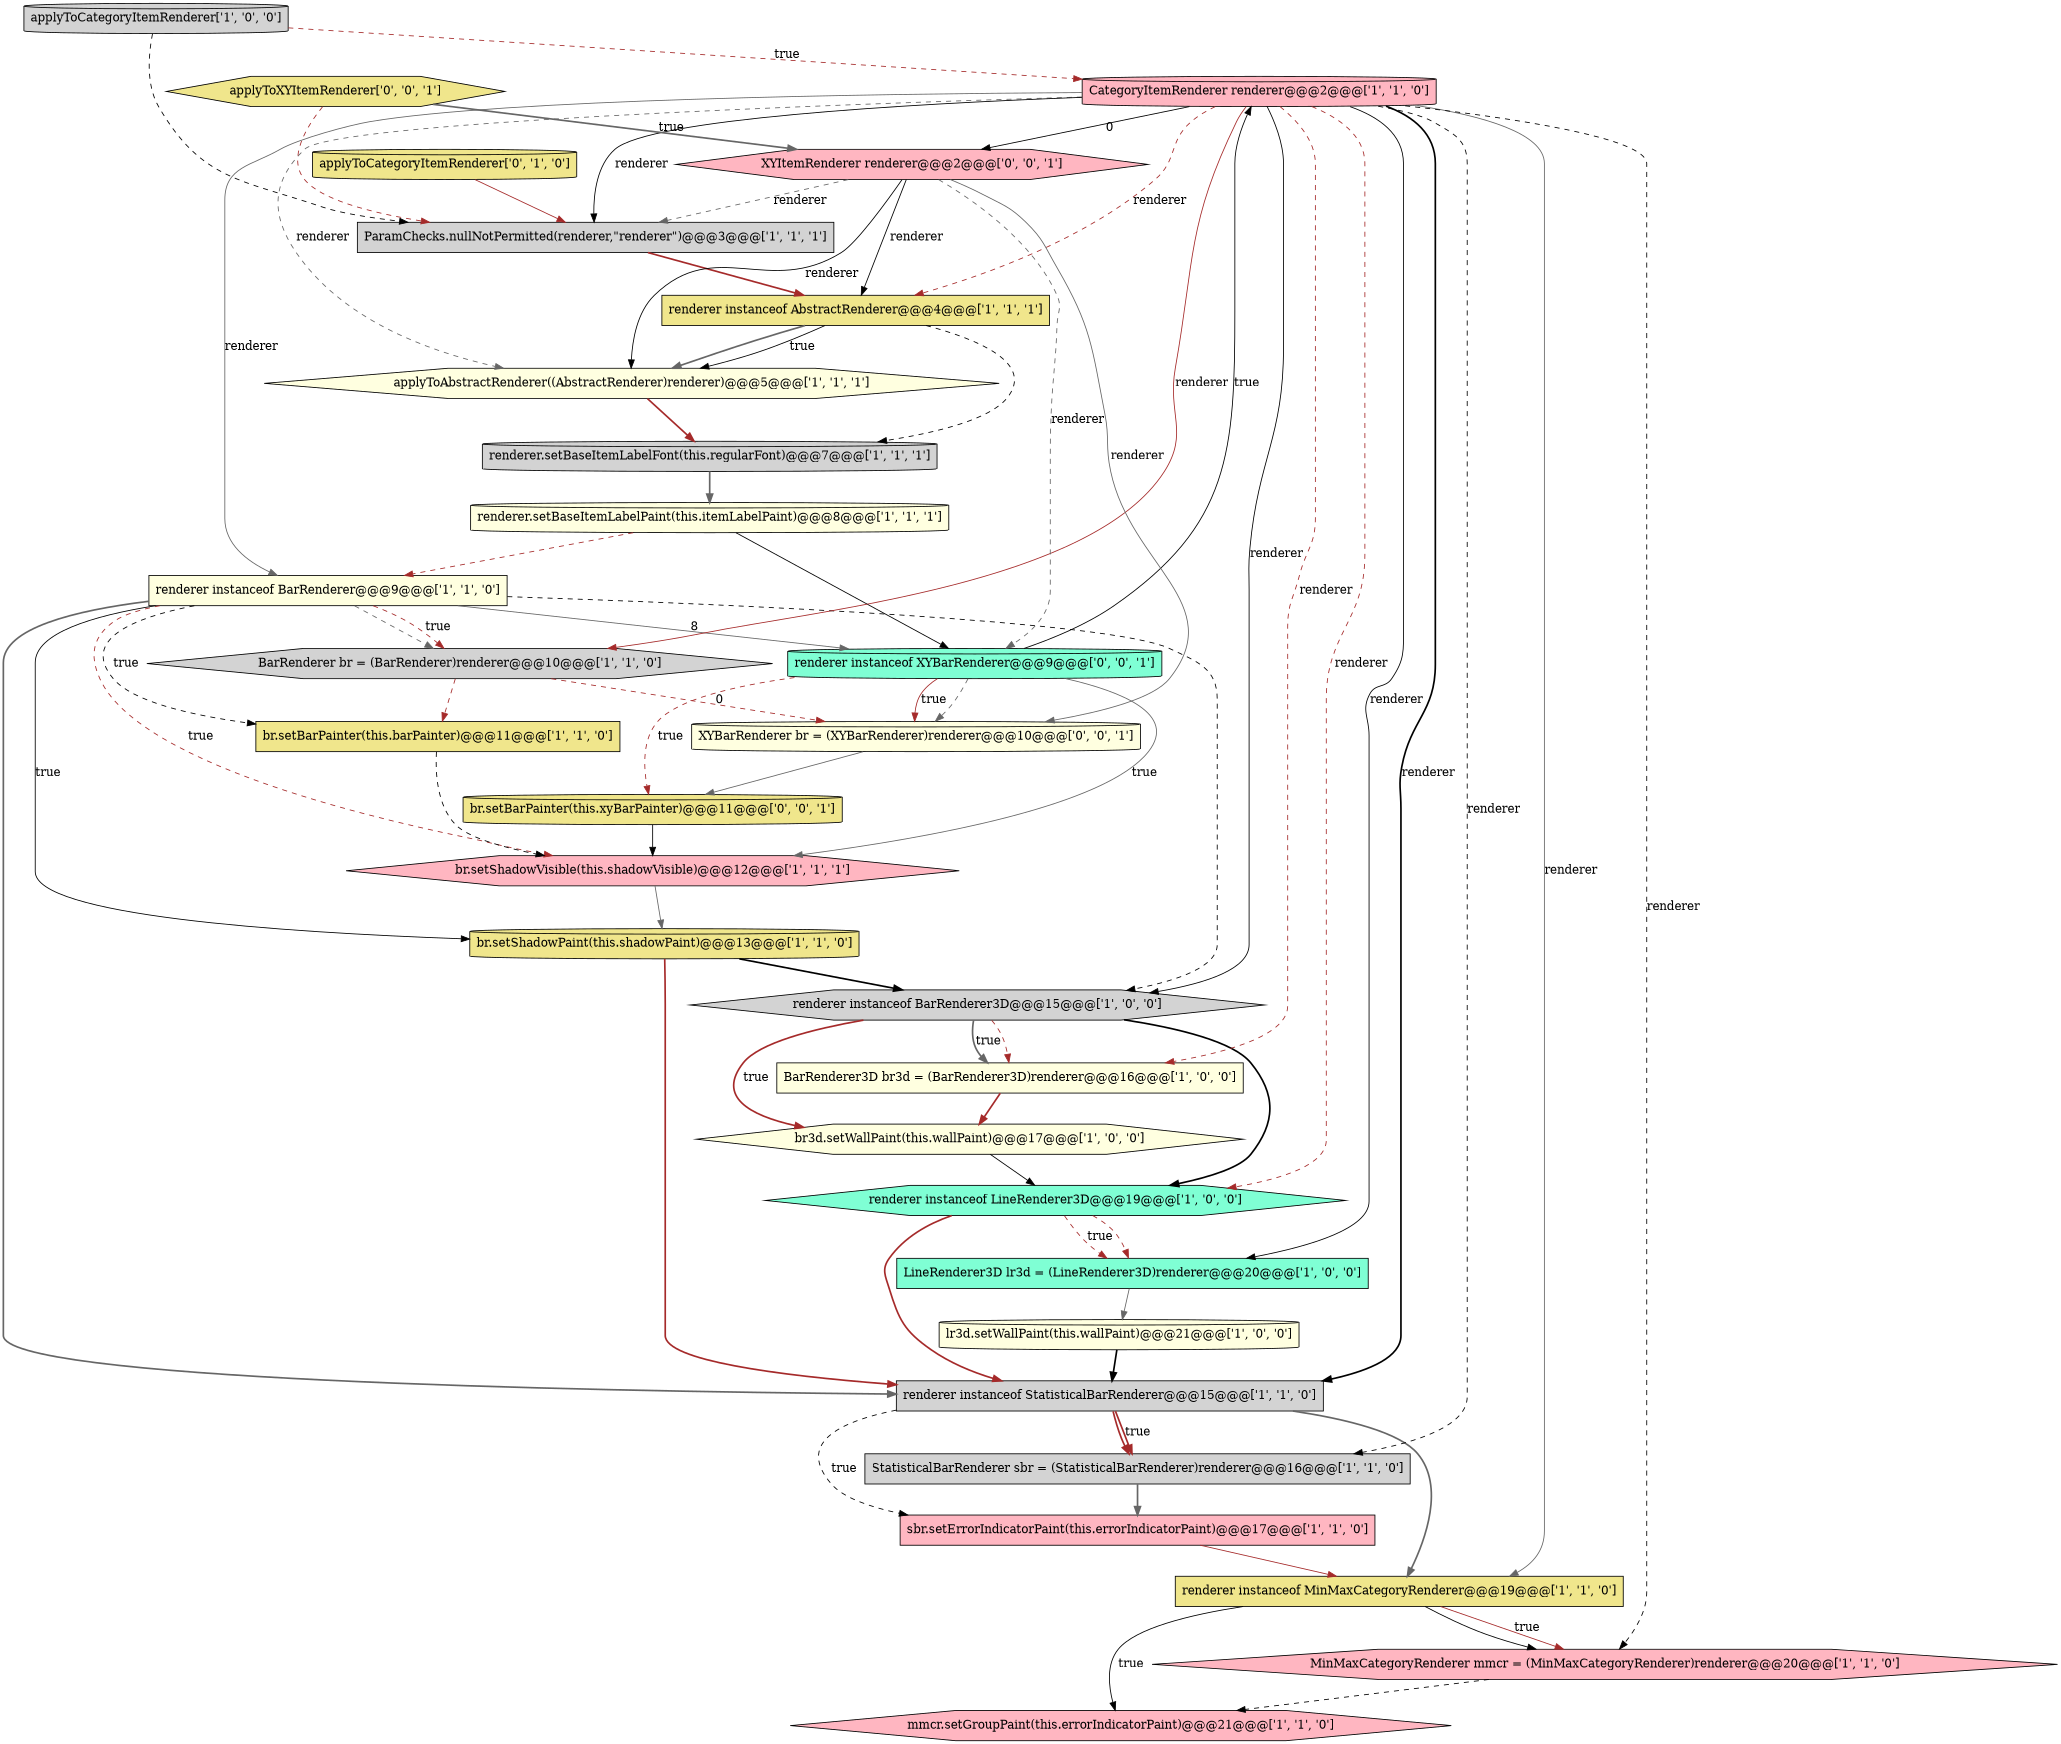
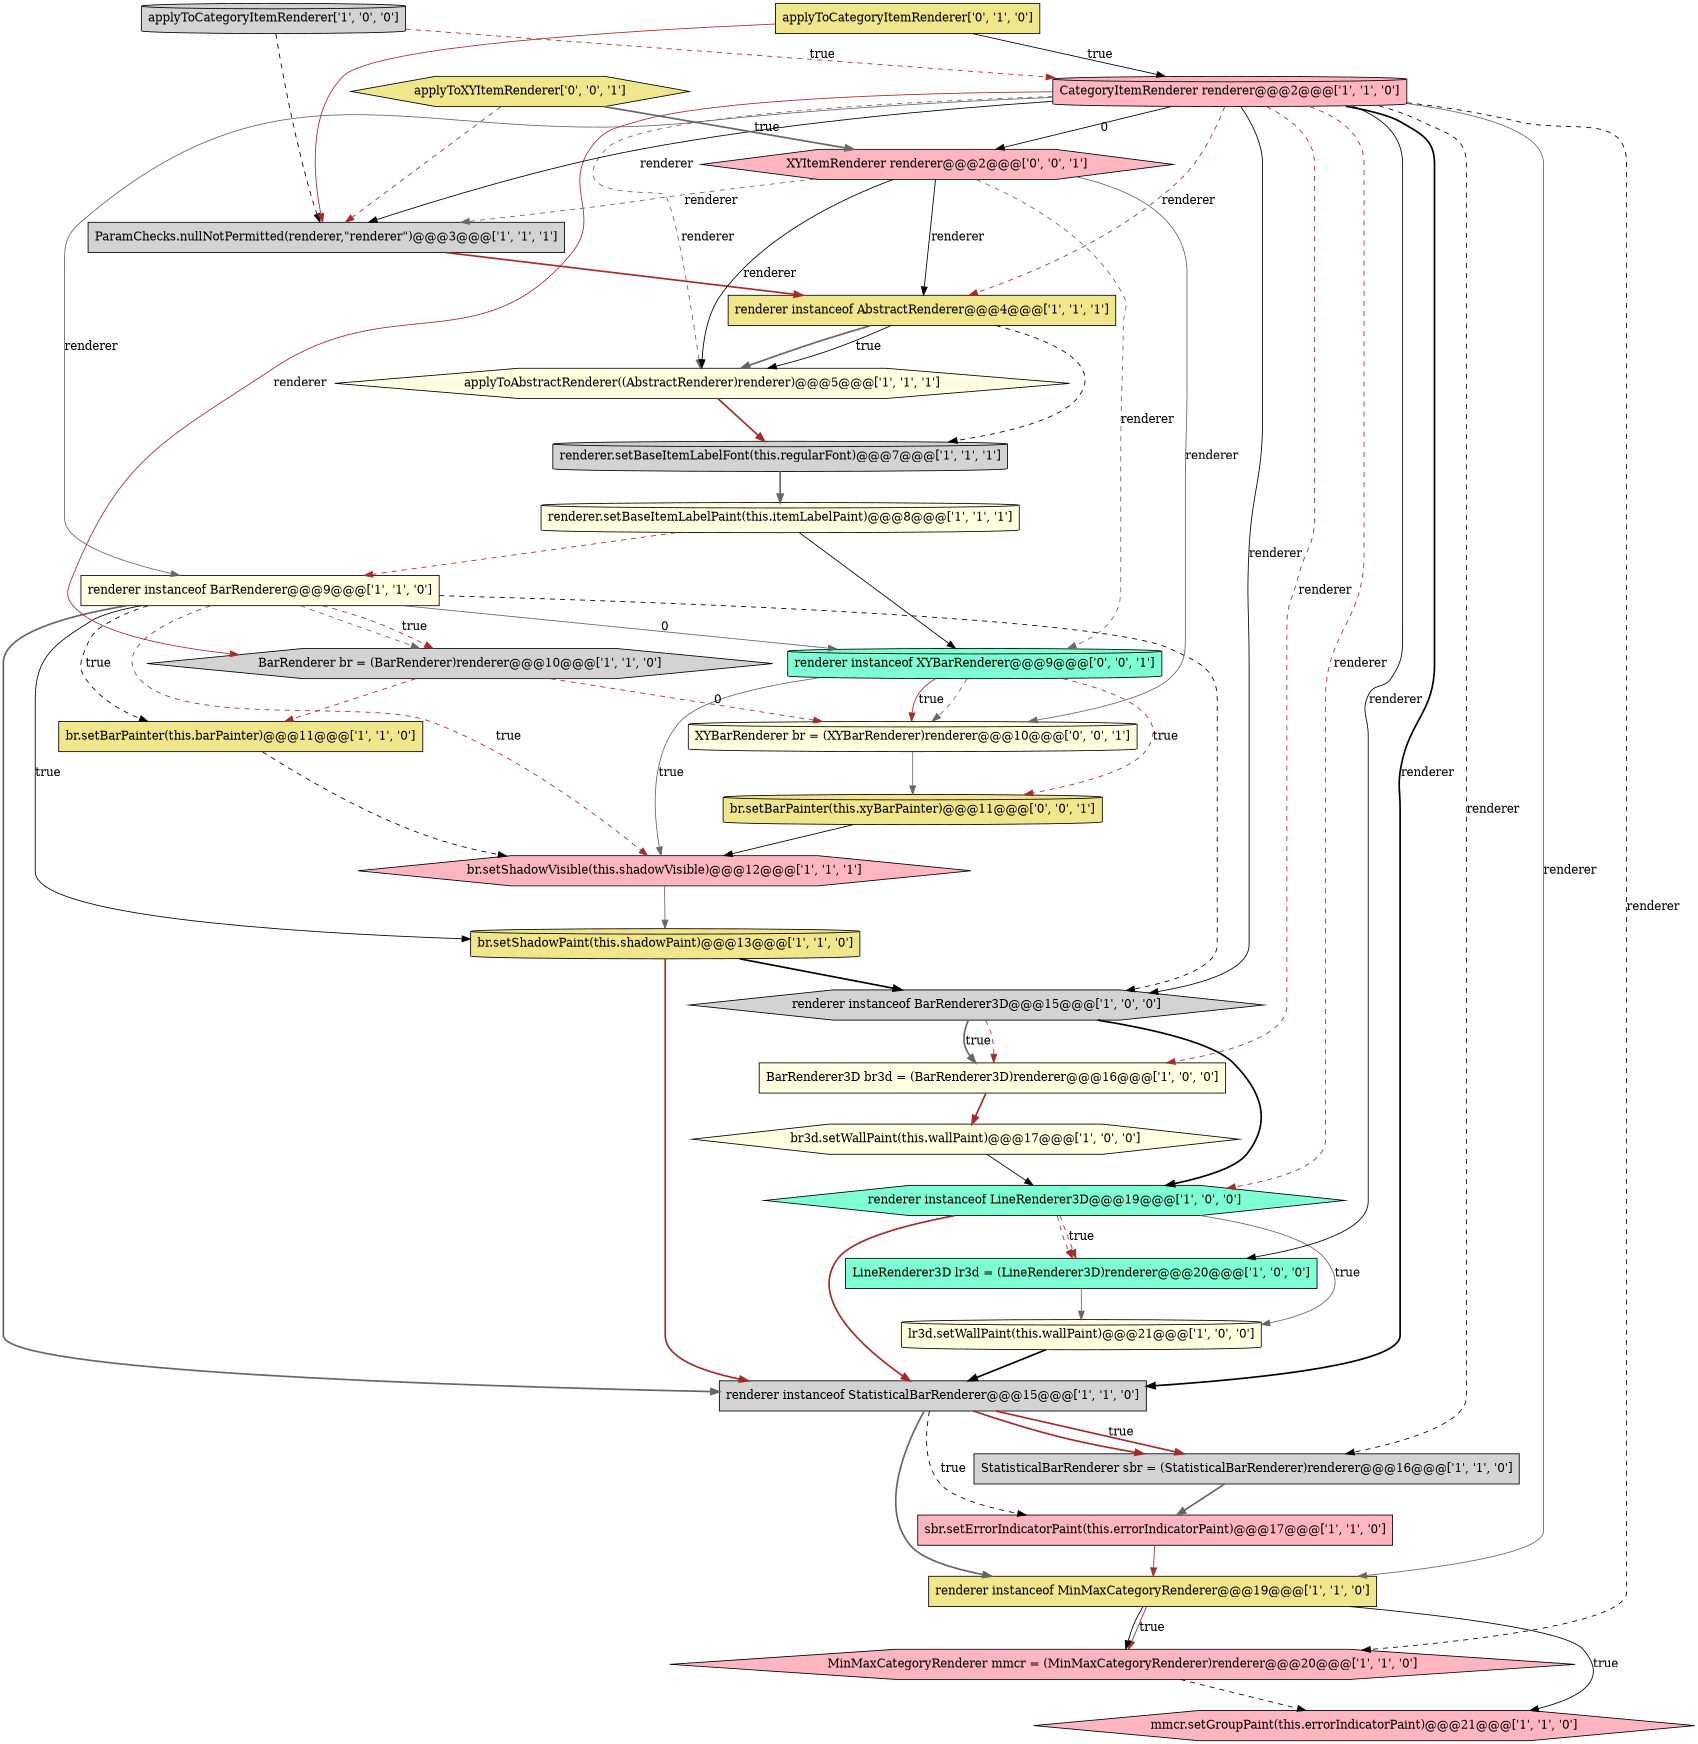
(445, 164) -> (908, 18)
(1229, 430) -> (1065, 54)
(695, 627) -> (665, 627)
(753, 1054) -> none
none -> (1315, 1250)
